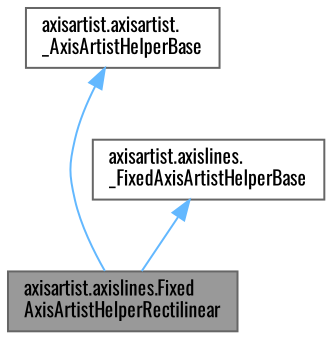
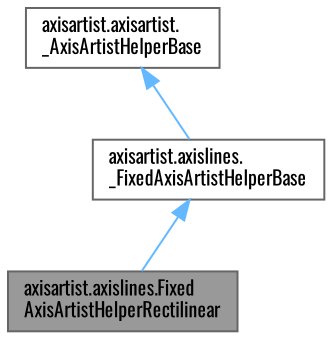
(71, 180) -> (171, 112)
